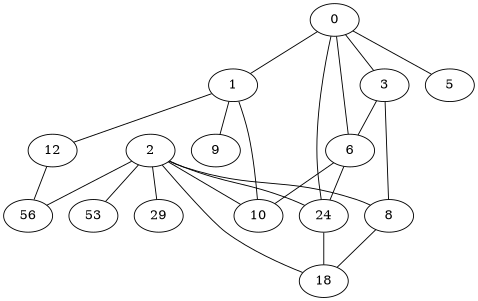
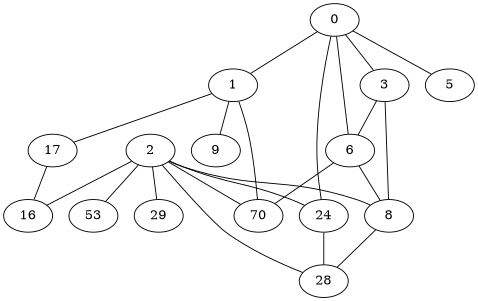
(53, 151) -> (53, 151)
(337, 183) -> (370, 183)
(28, 216) -> (28, 216)
(258, 216) -> (258, 216)
(324, 281) -> (324, 281)
